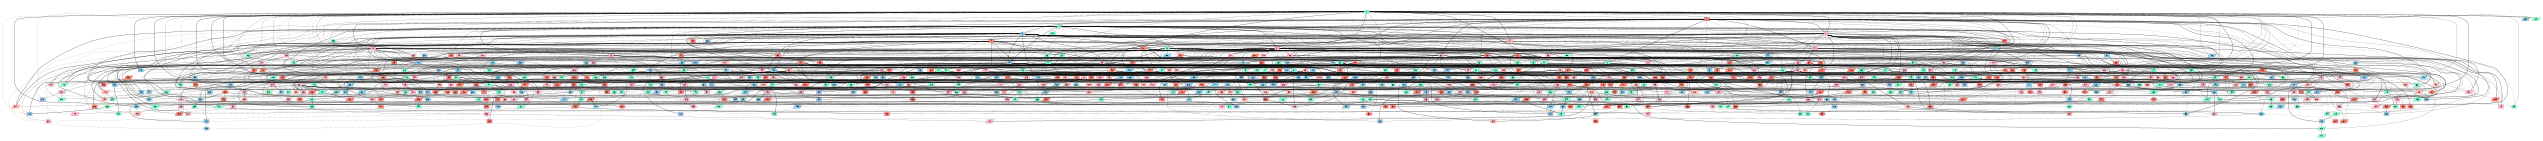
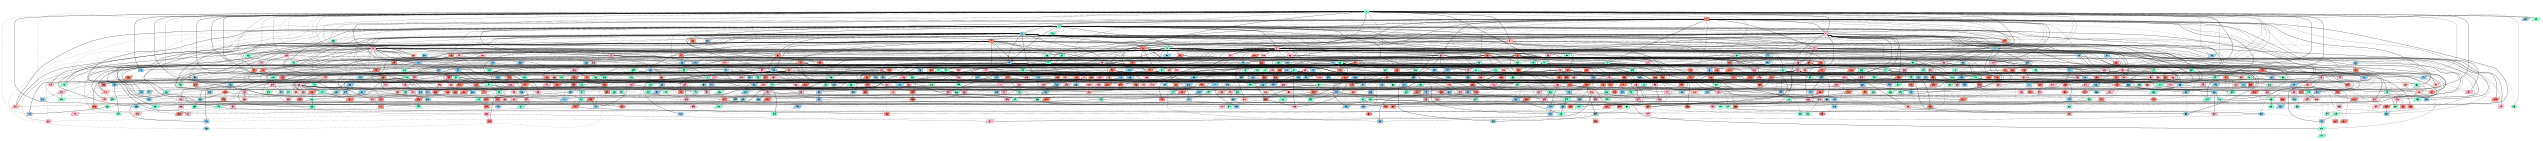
(1493, 121) -> (1493, 121)
